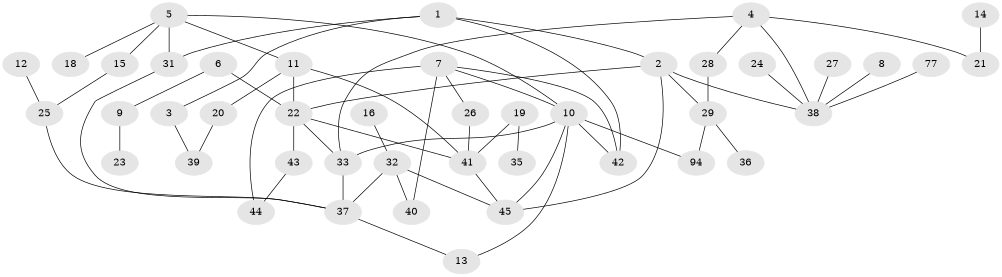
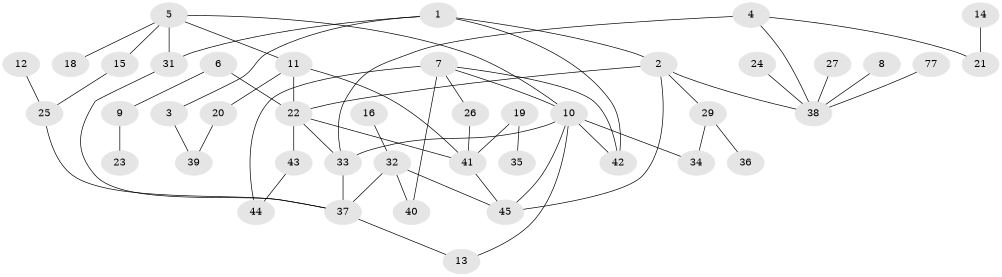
(708, 64) -> none
(696, 163) -> (696, 163)
